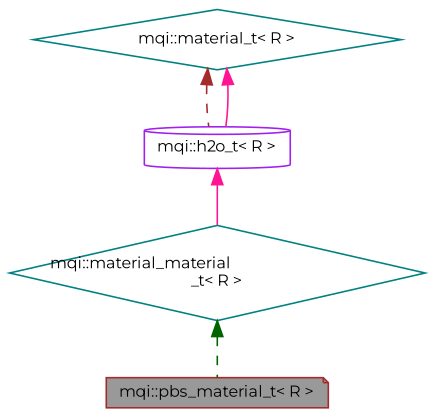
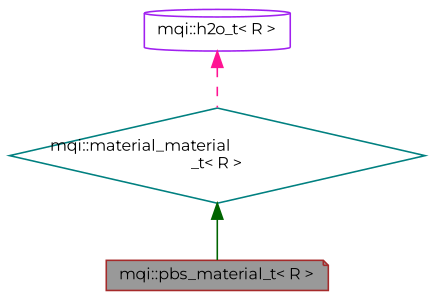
(217, 40) -> none
(217, 205) -> (217, 88)
(217, 357) -> (217, 240)
